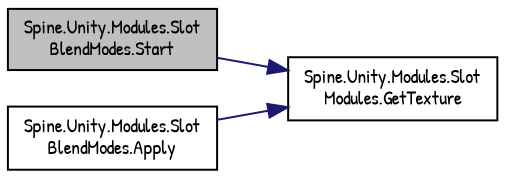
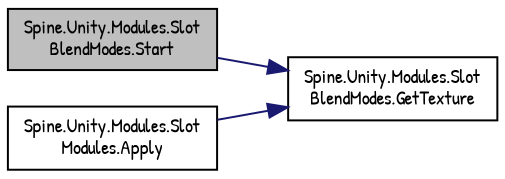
(393, 89) -> (393, 89)
(112, 138) -> (112, 138)
